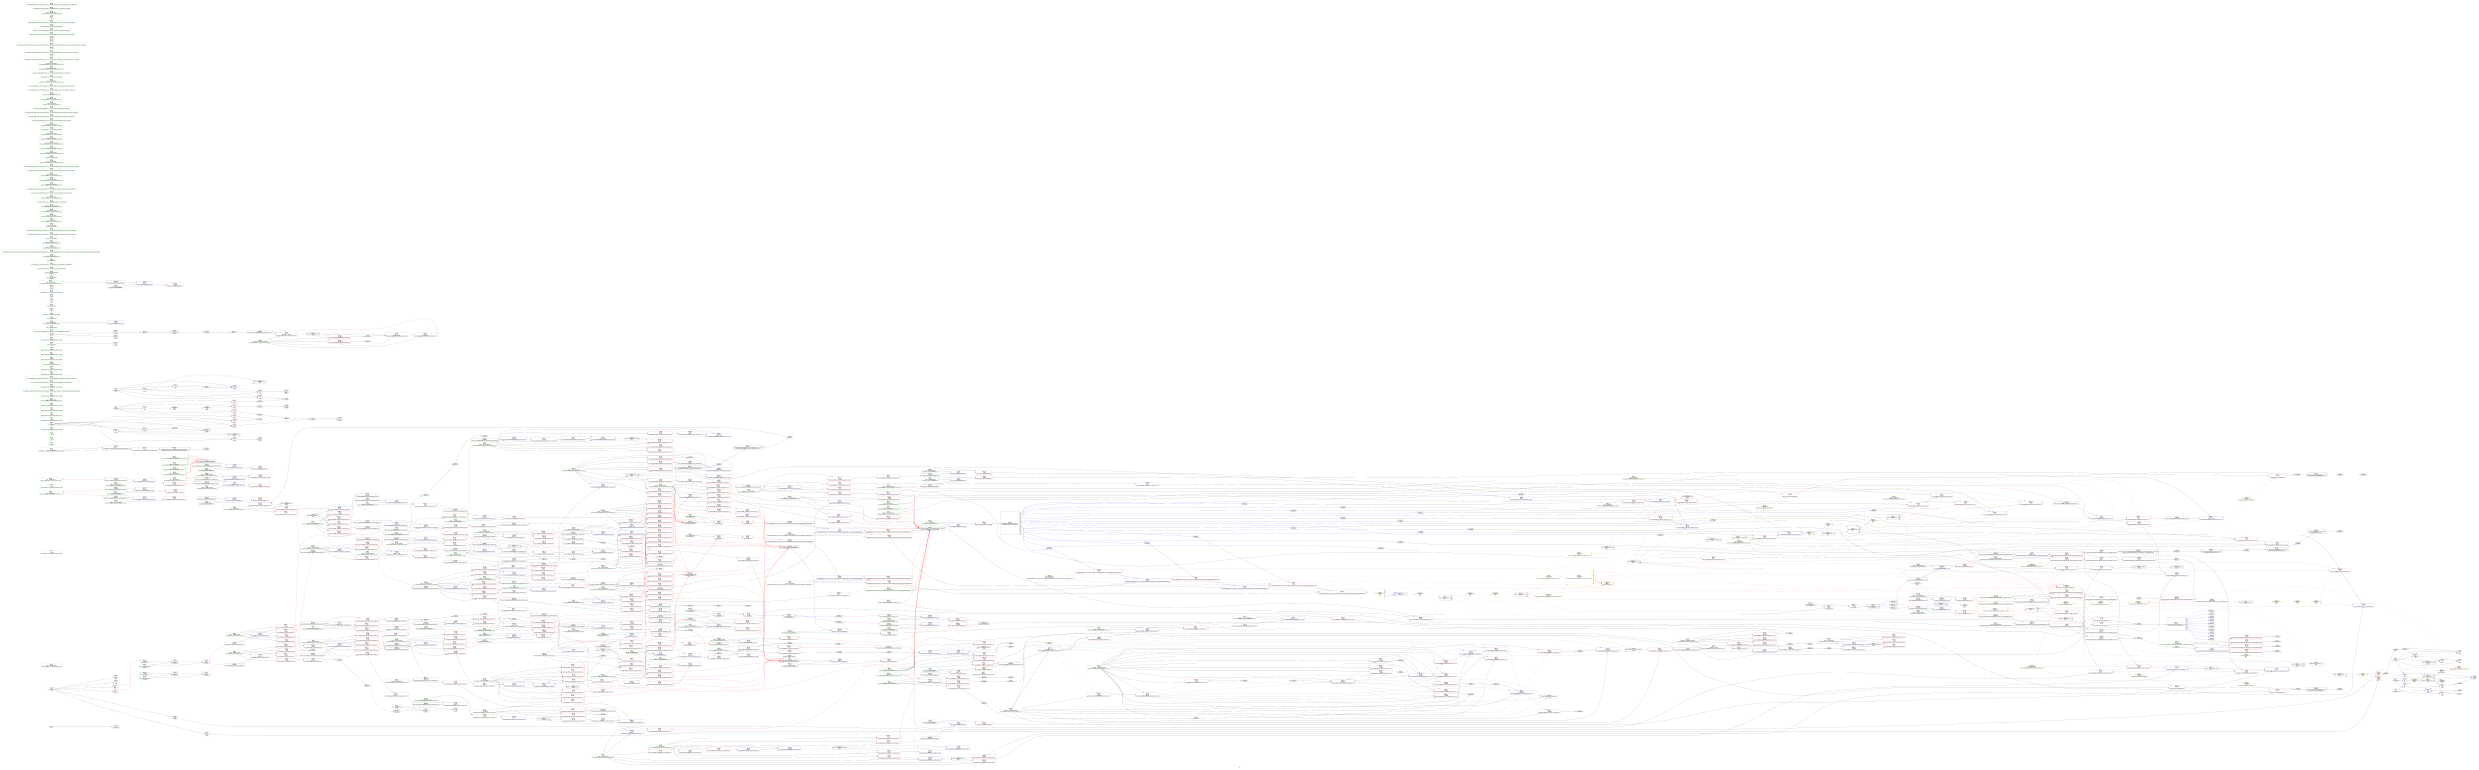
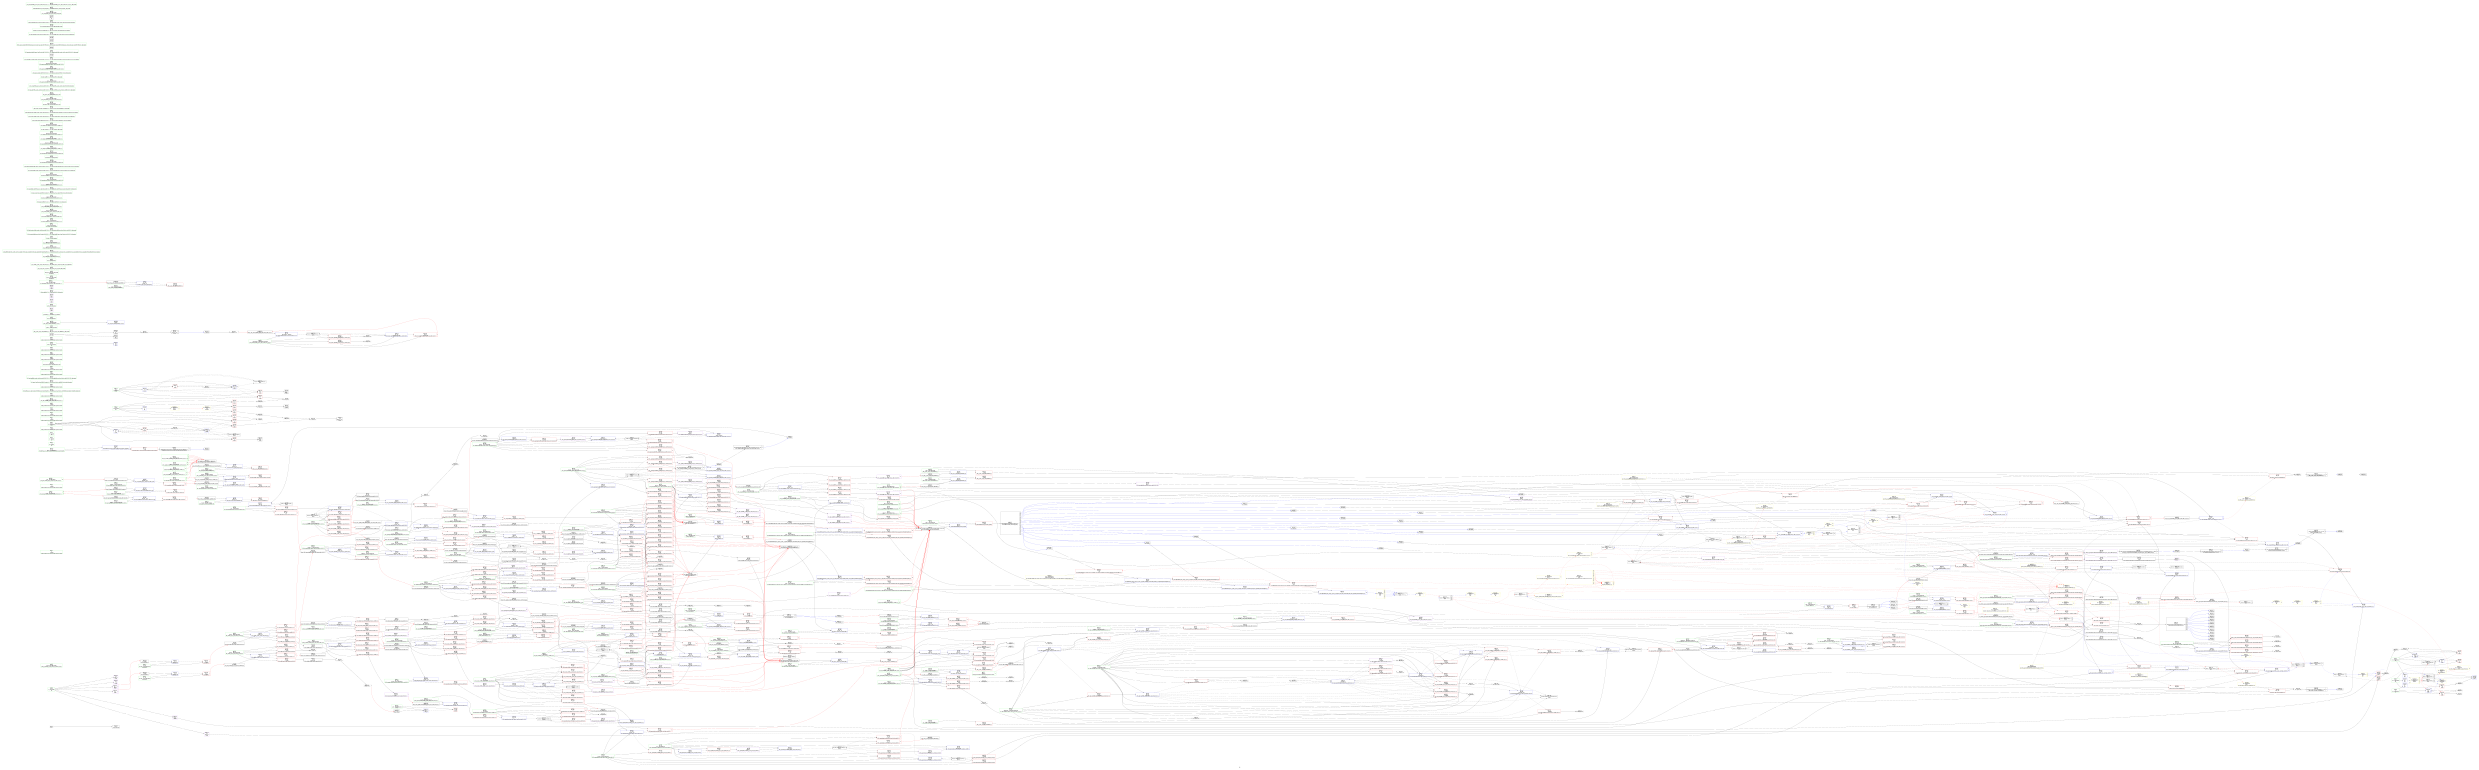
(958, 724) -> none
